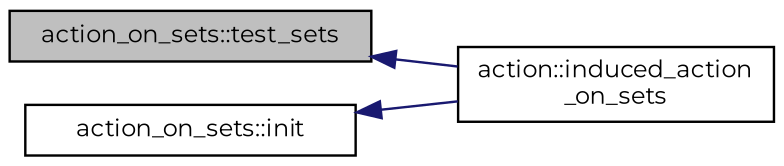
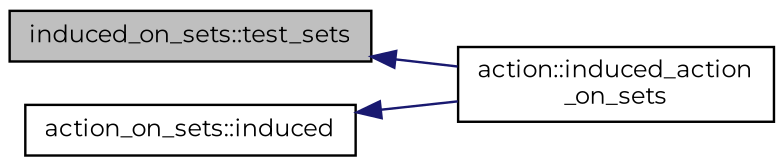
(190, 36) -> (190, 36)
(190, 130) -> (190, 130)
